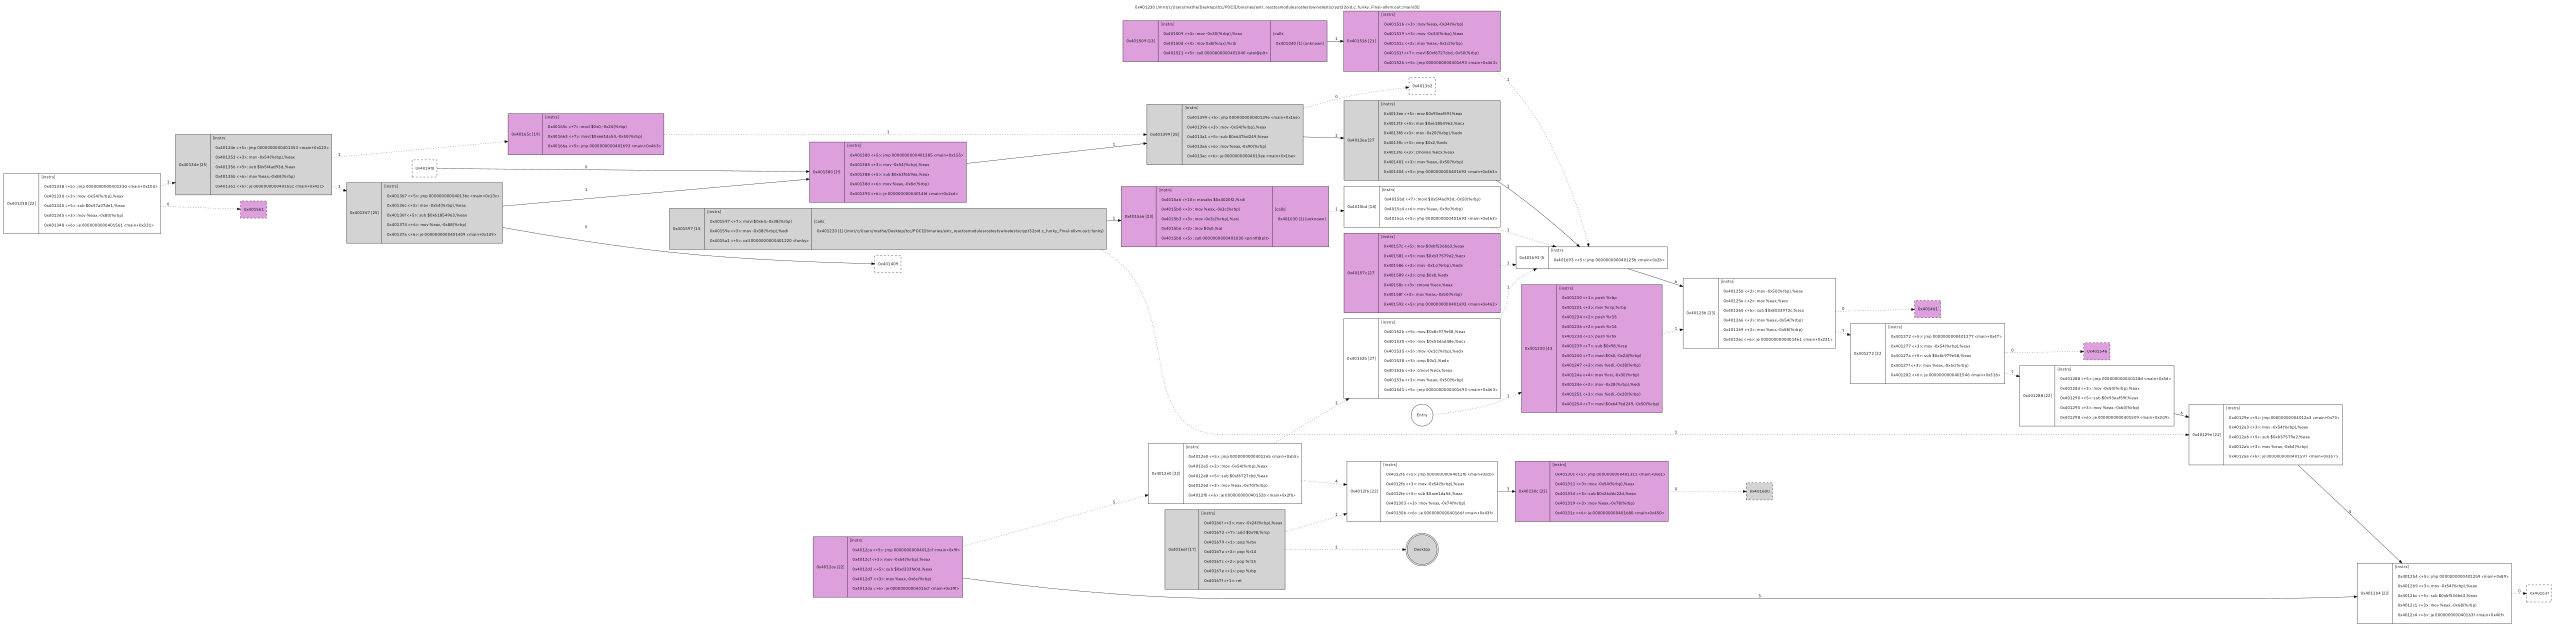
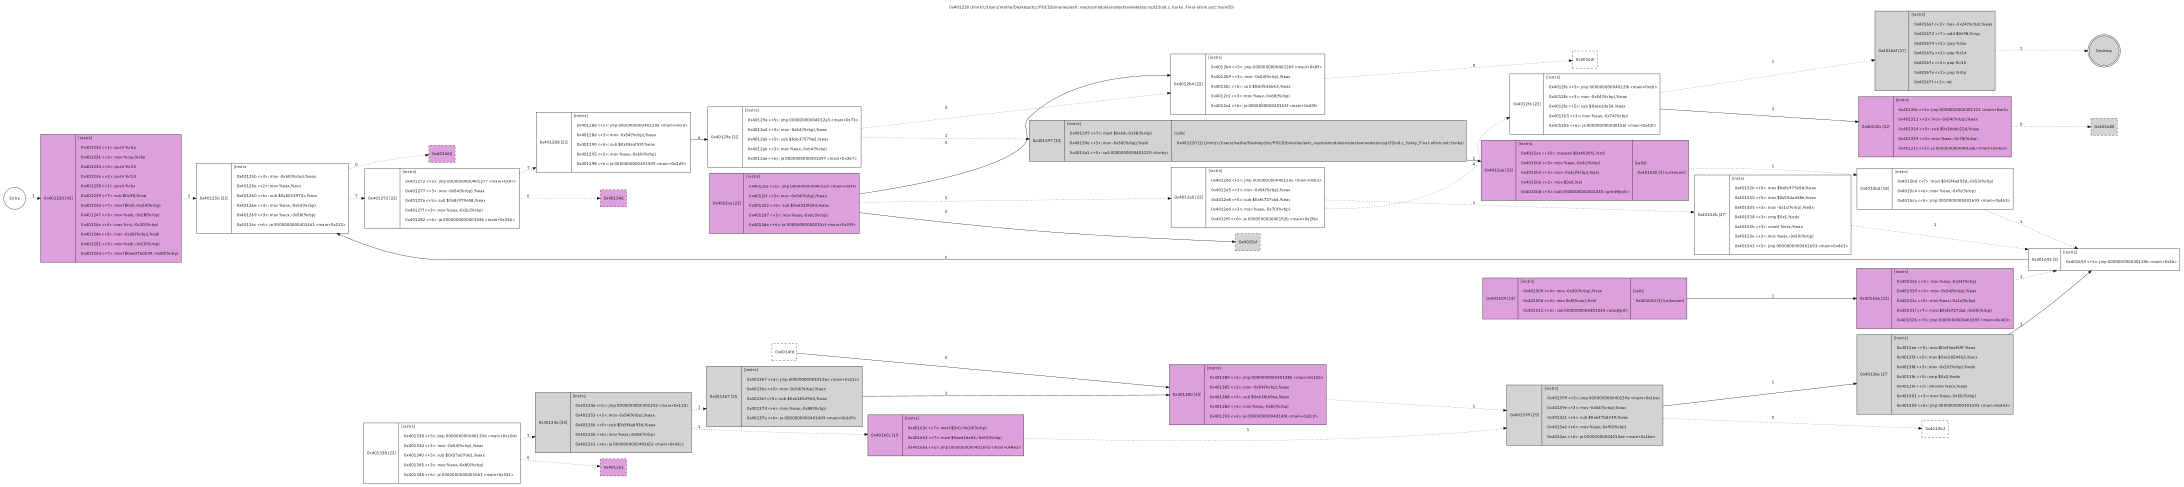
(1055, 154) -> (1415, 405)
none -> (1248, 242)
(888, 264) -> none
(1422, 273) -> none
(1585, 435) -> (944, 138)
(2349, 513) -> (1014, 111)
(1314, 523) -> (1766, 77)
